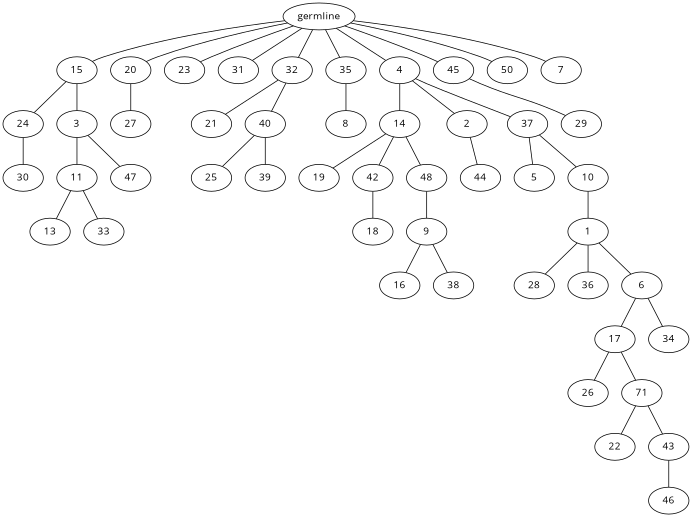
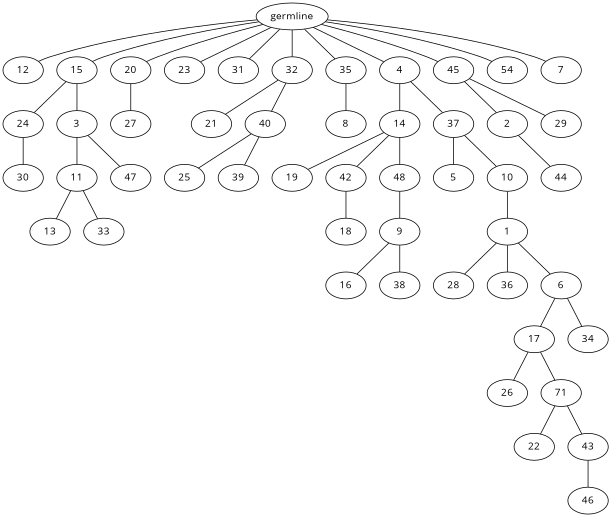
none -> (23, 70)
(507, 70) -> (507, 70)
(433, 97) -> (480, 97)
